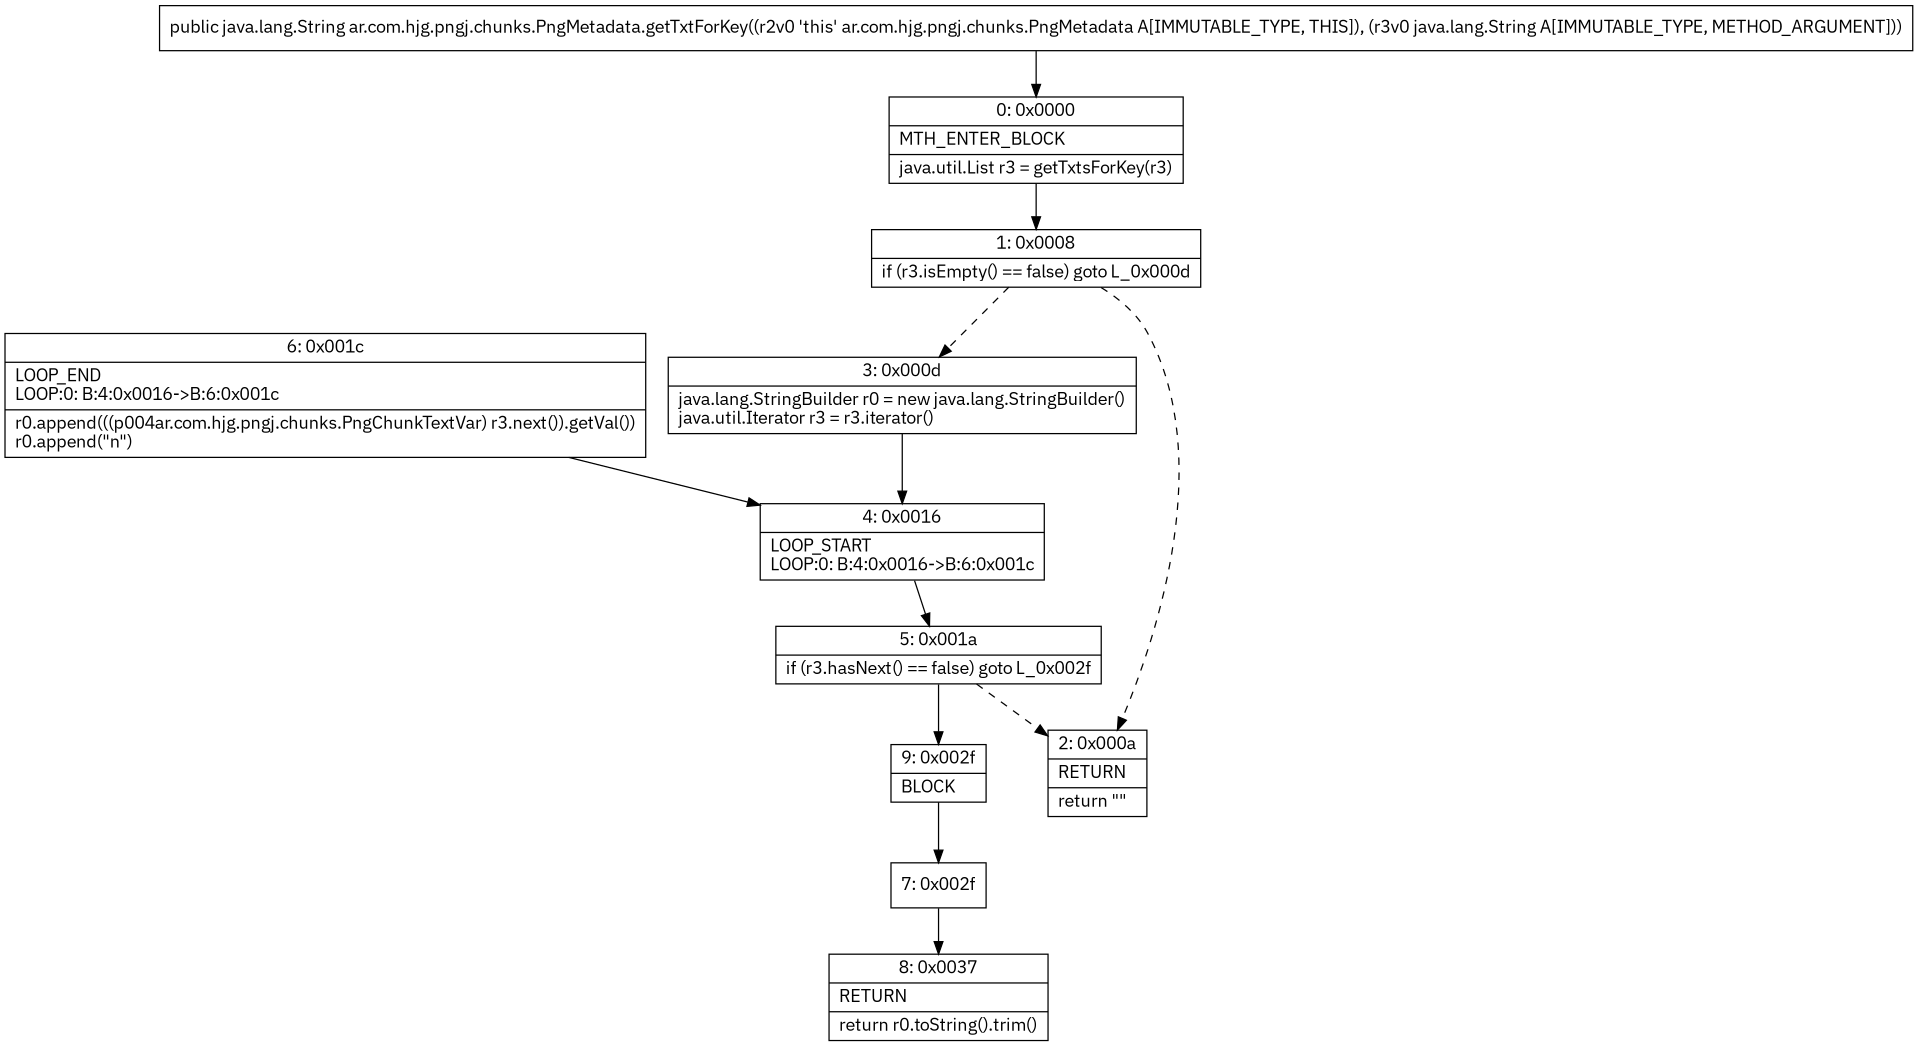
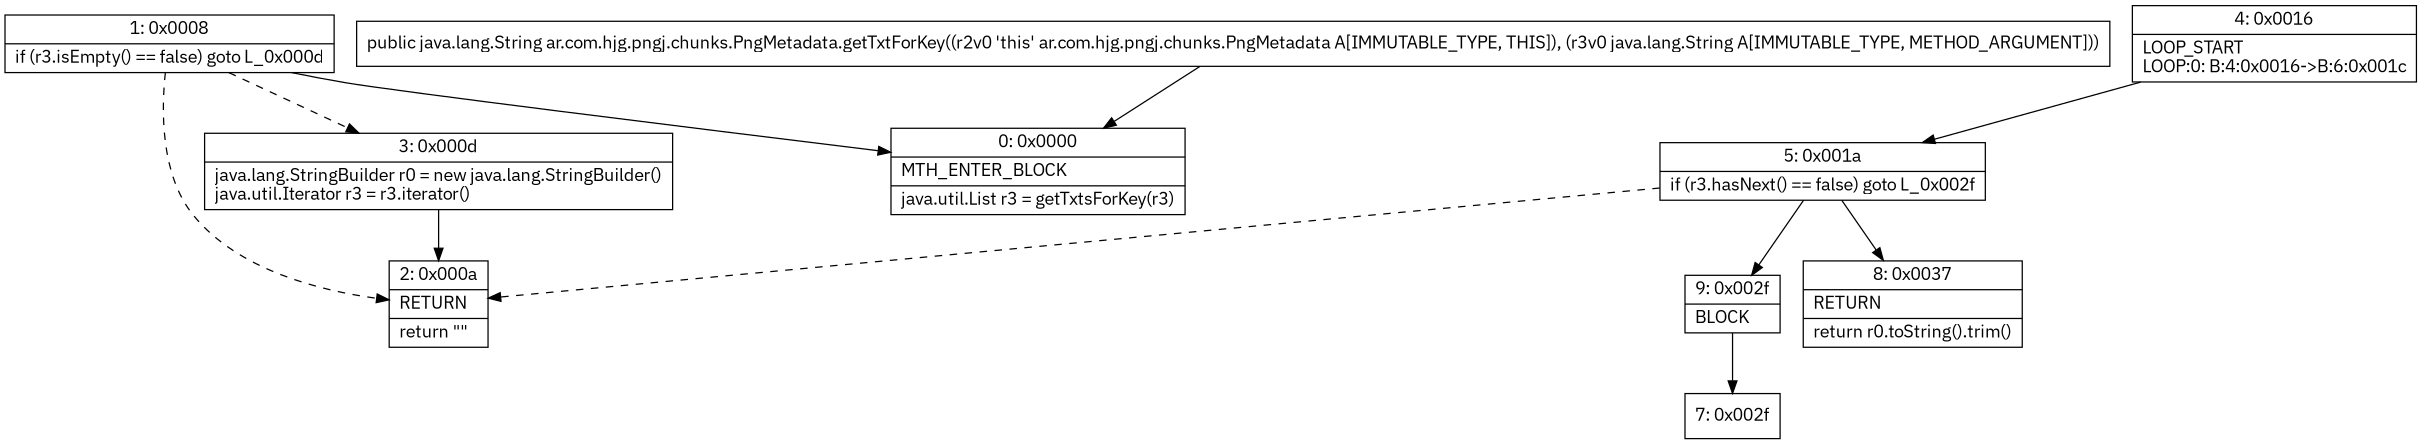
(1036, 200) -> (584, 114)
(325, 395) -> none
(902, 462) -> (439, 229)
(939, 925) -> (1859, 225)
